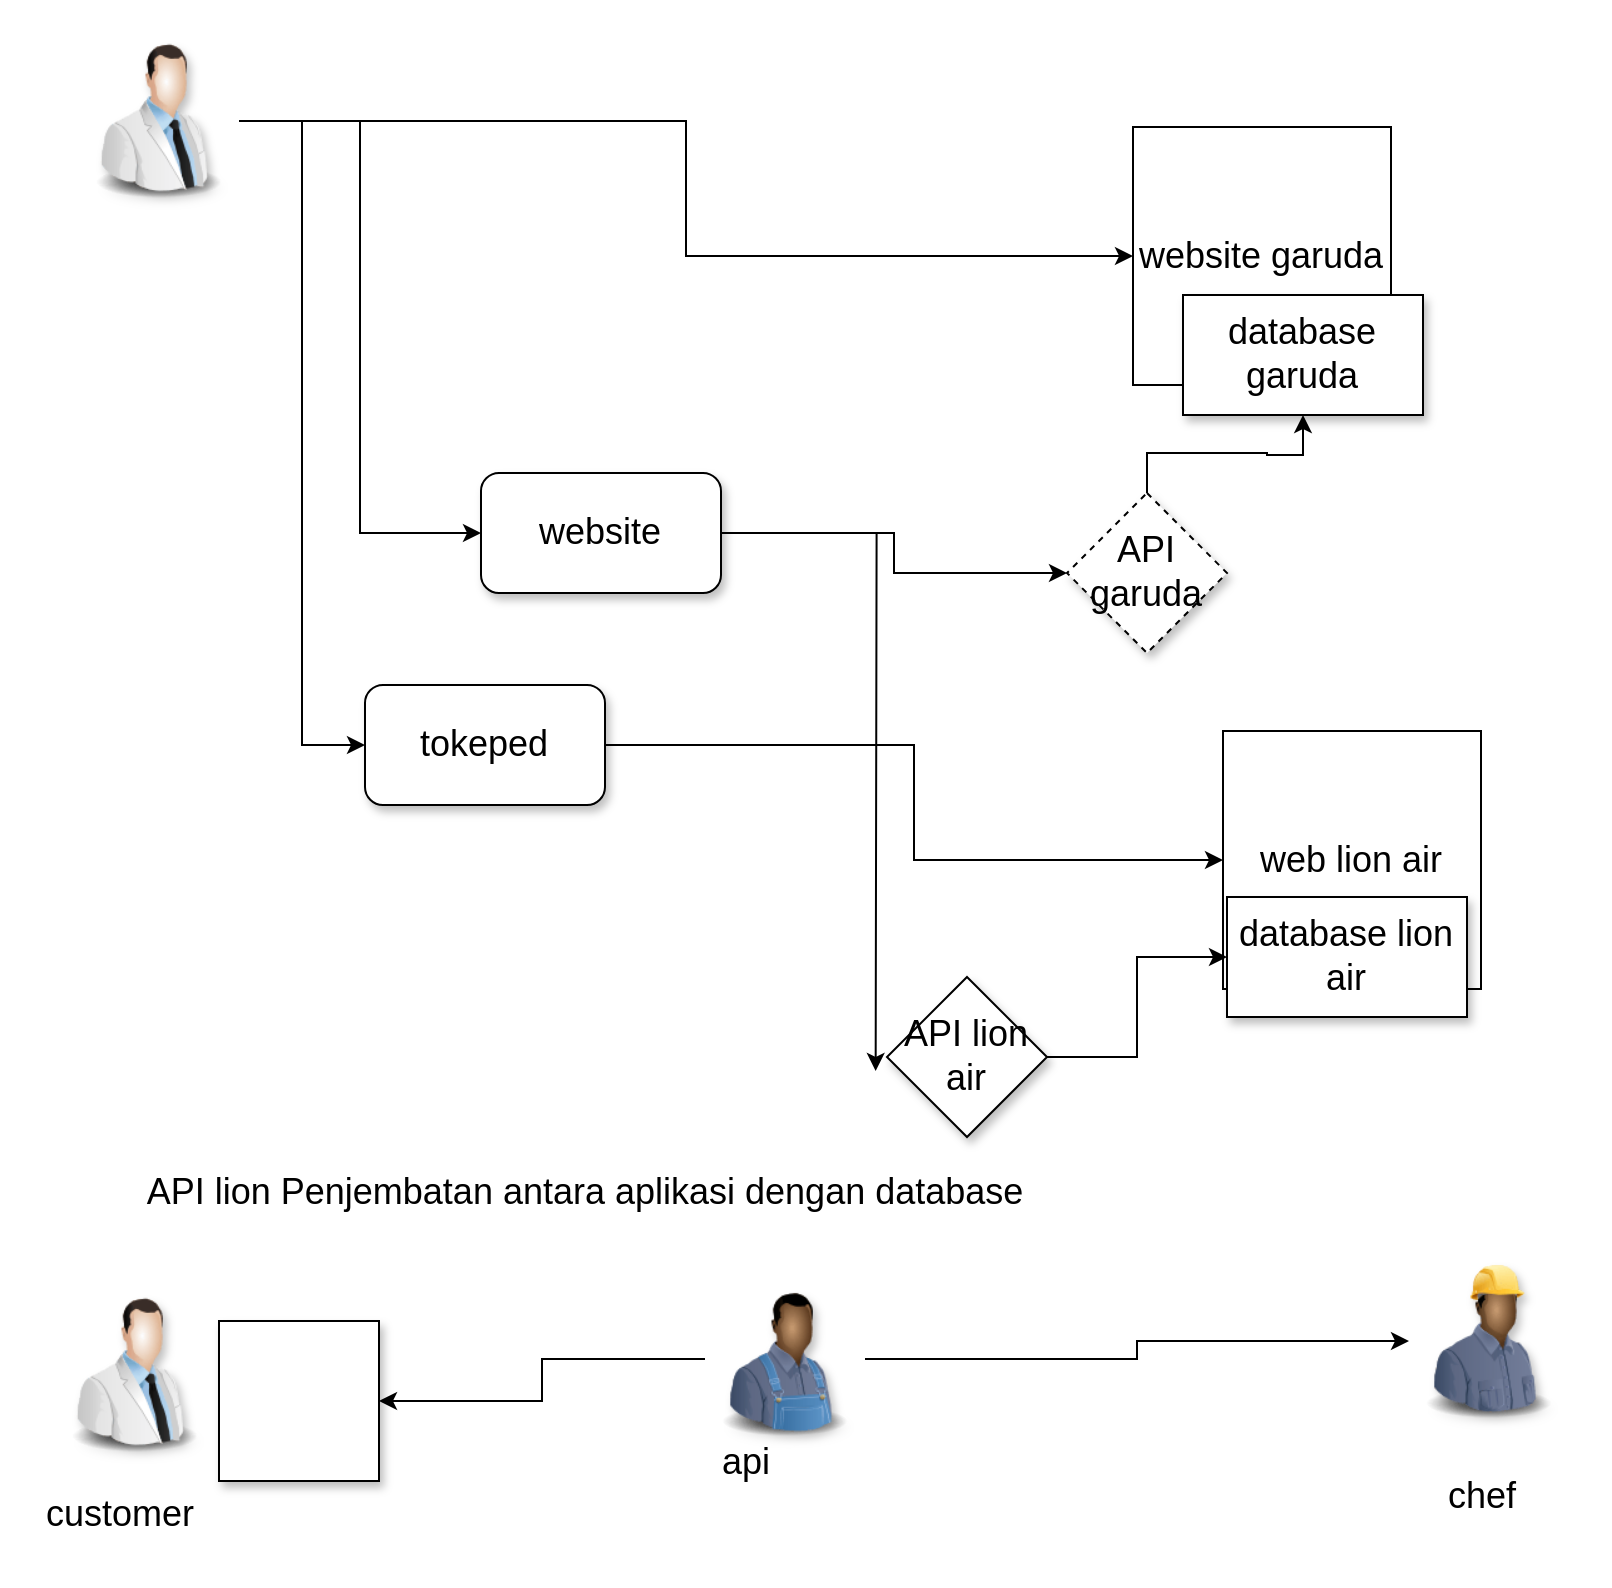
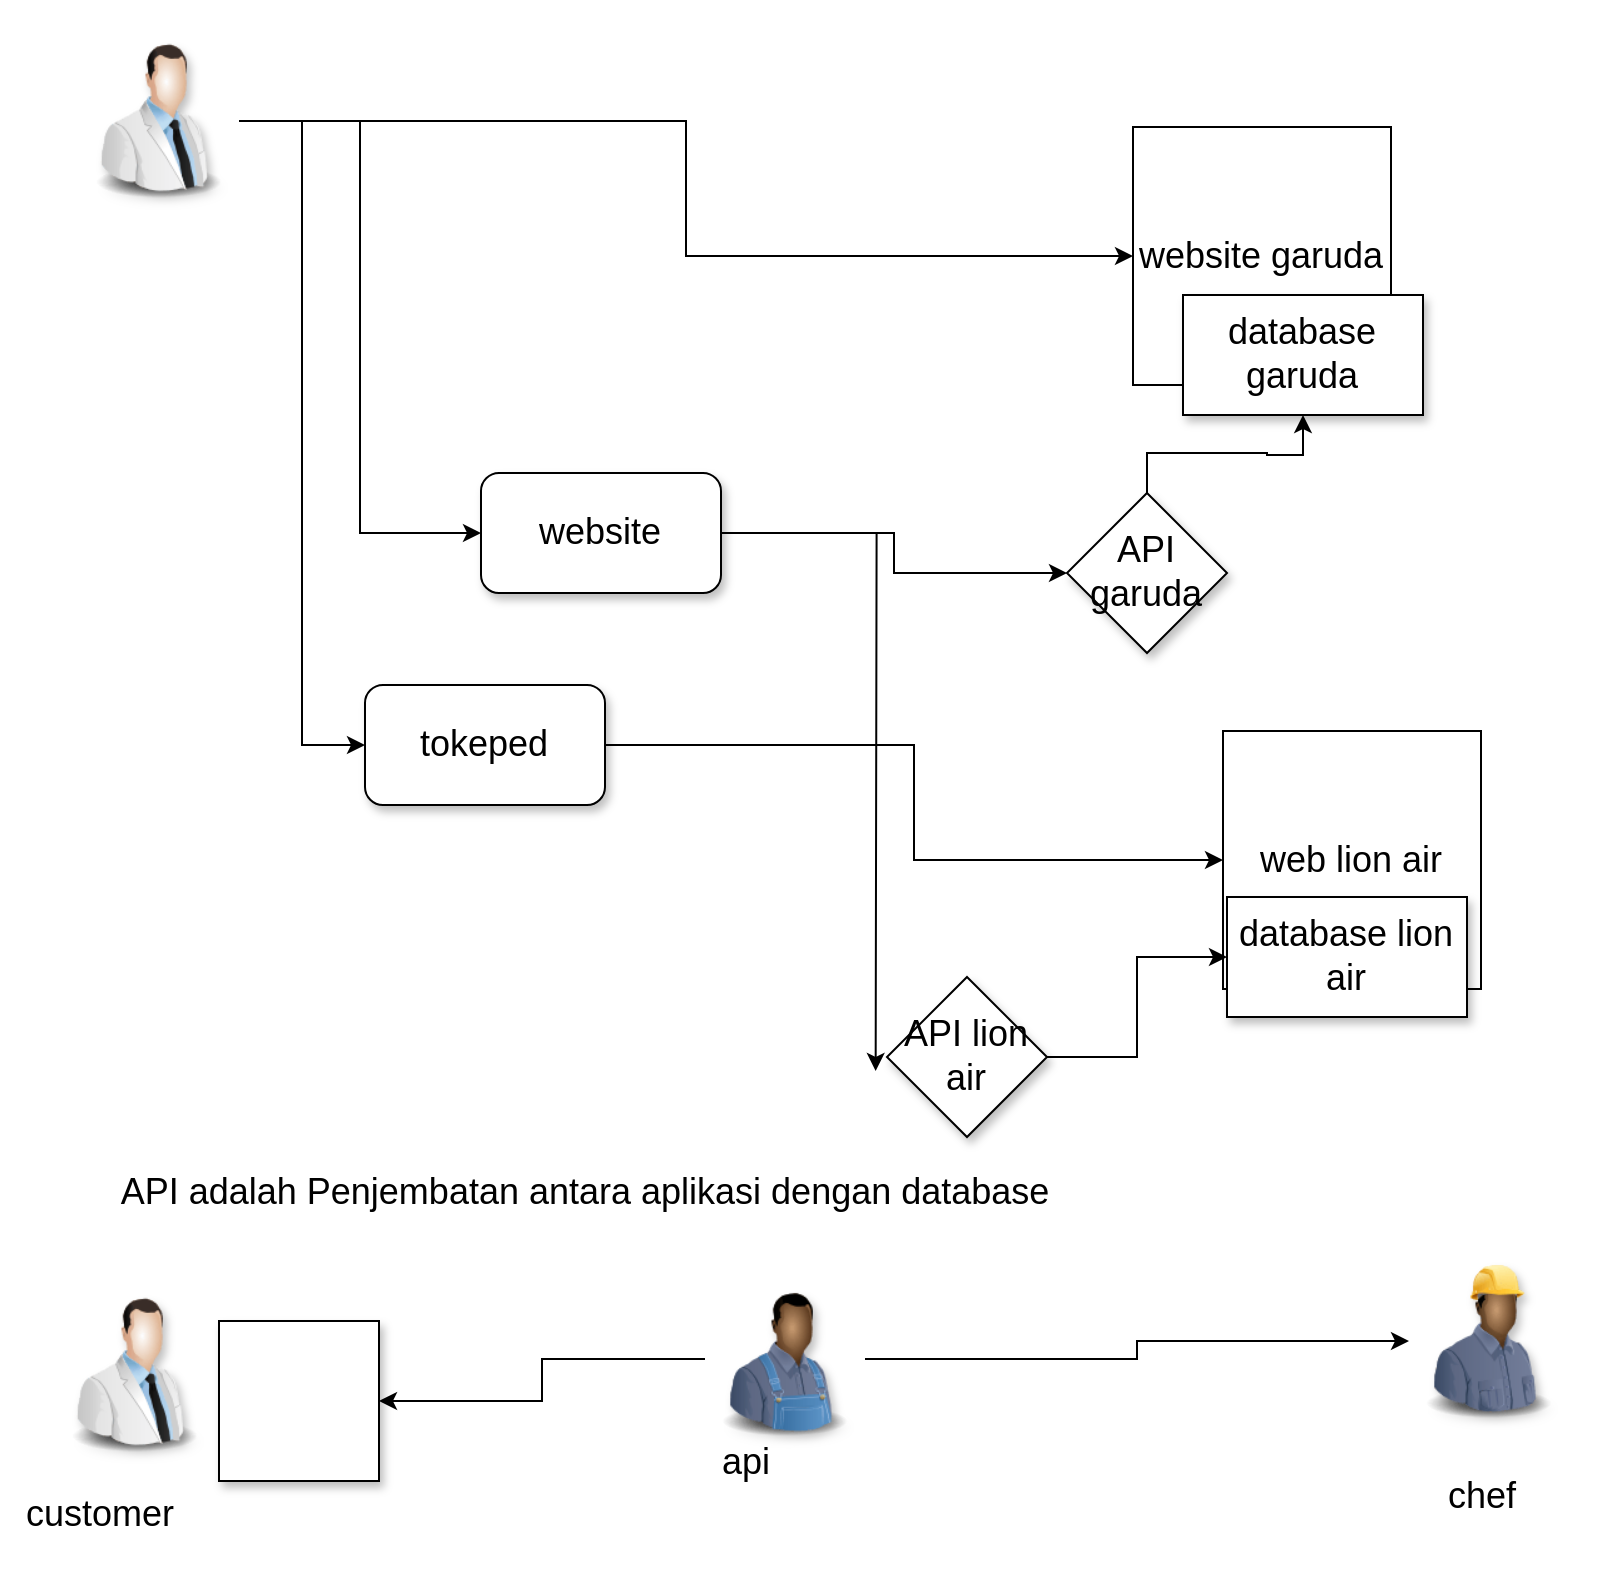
(1147, 573) -> (1147, 573)
(586, 1193) -> (586, 1193)
(121, 1515) -> (101, 1515)
